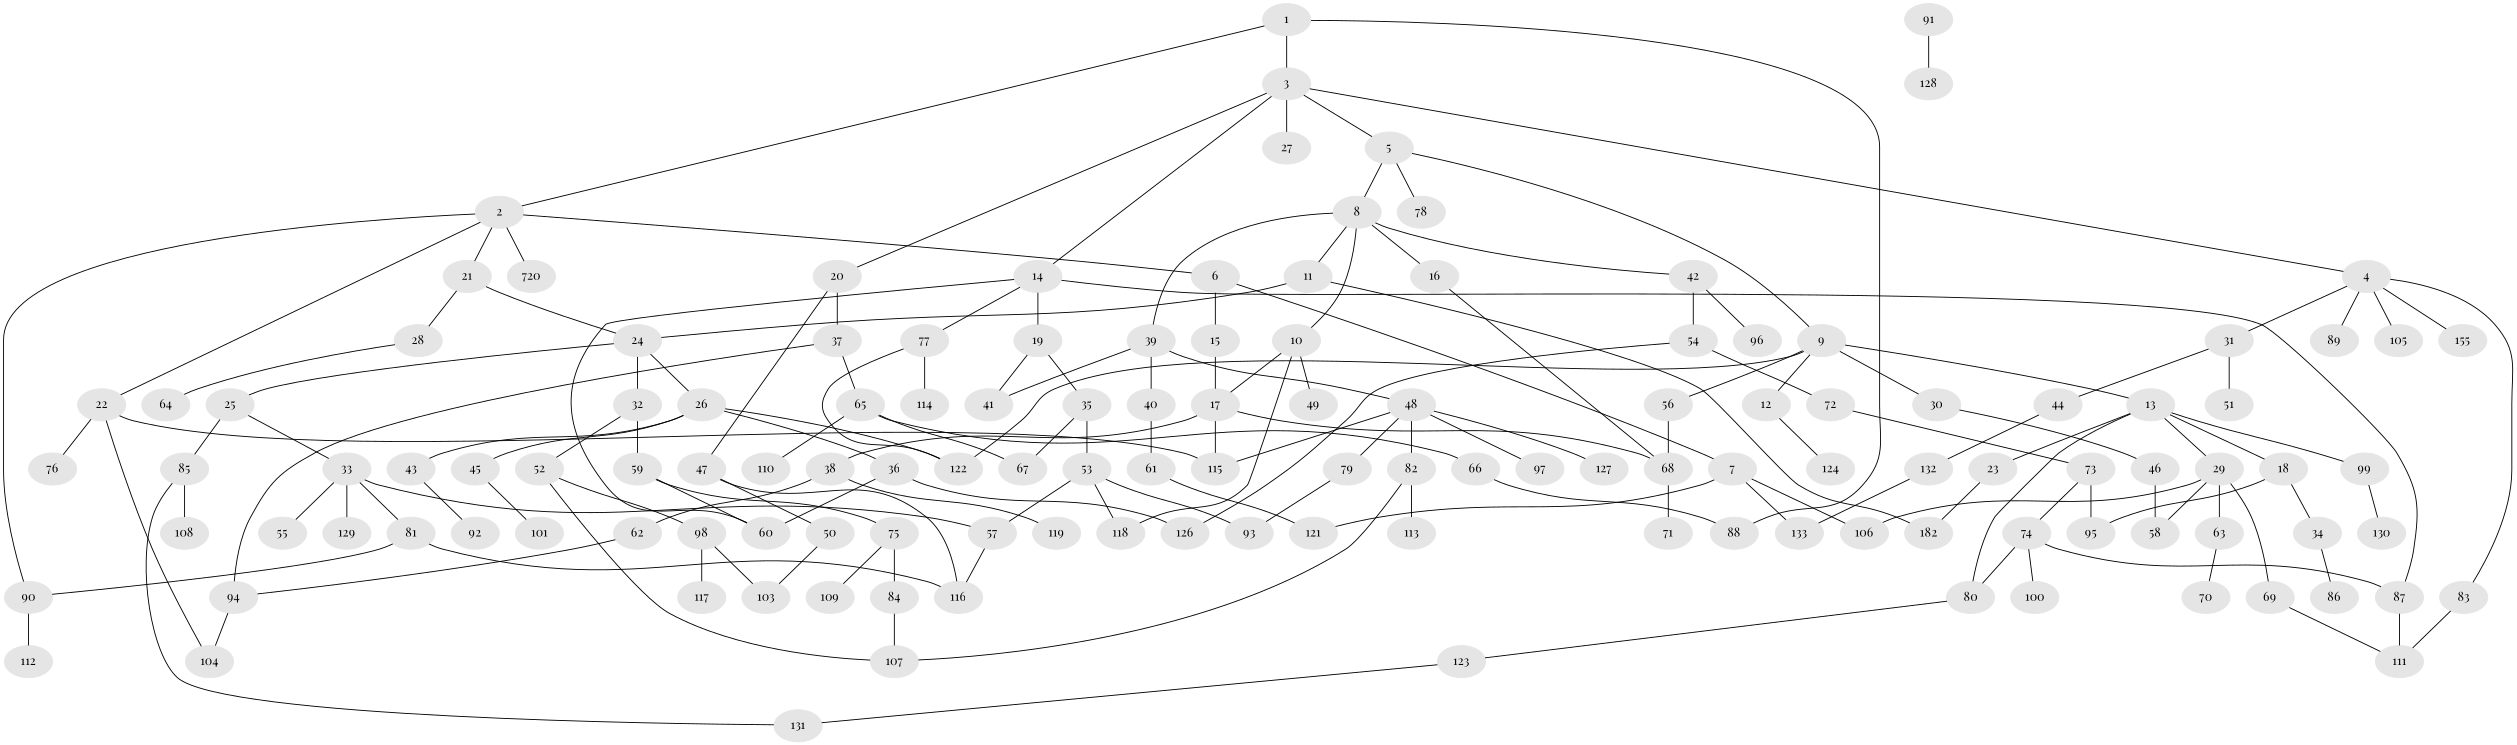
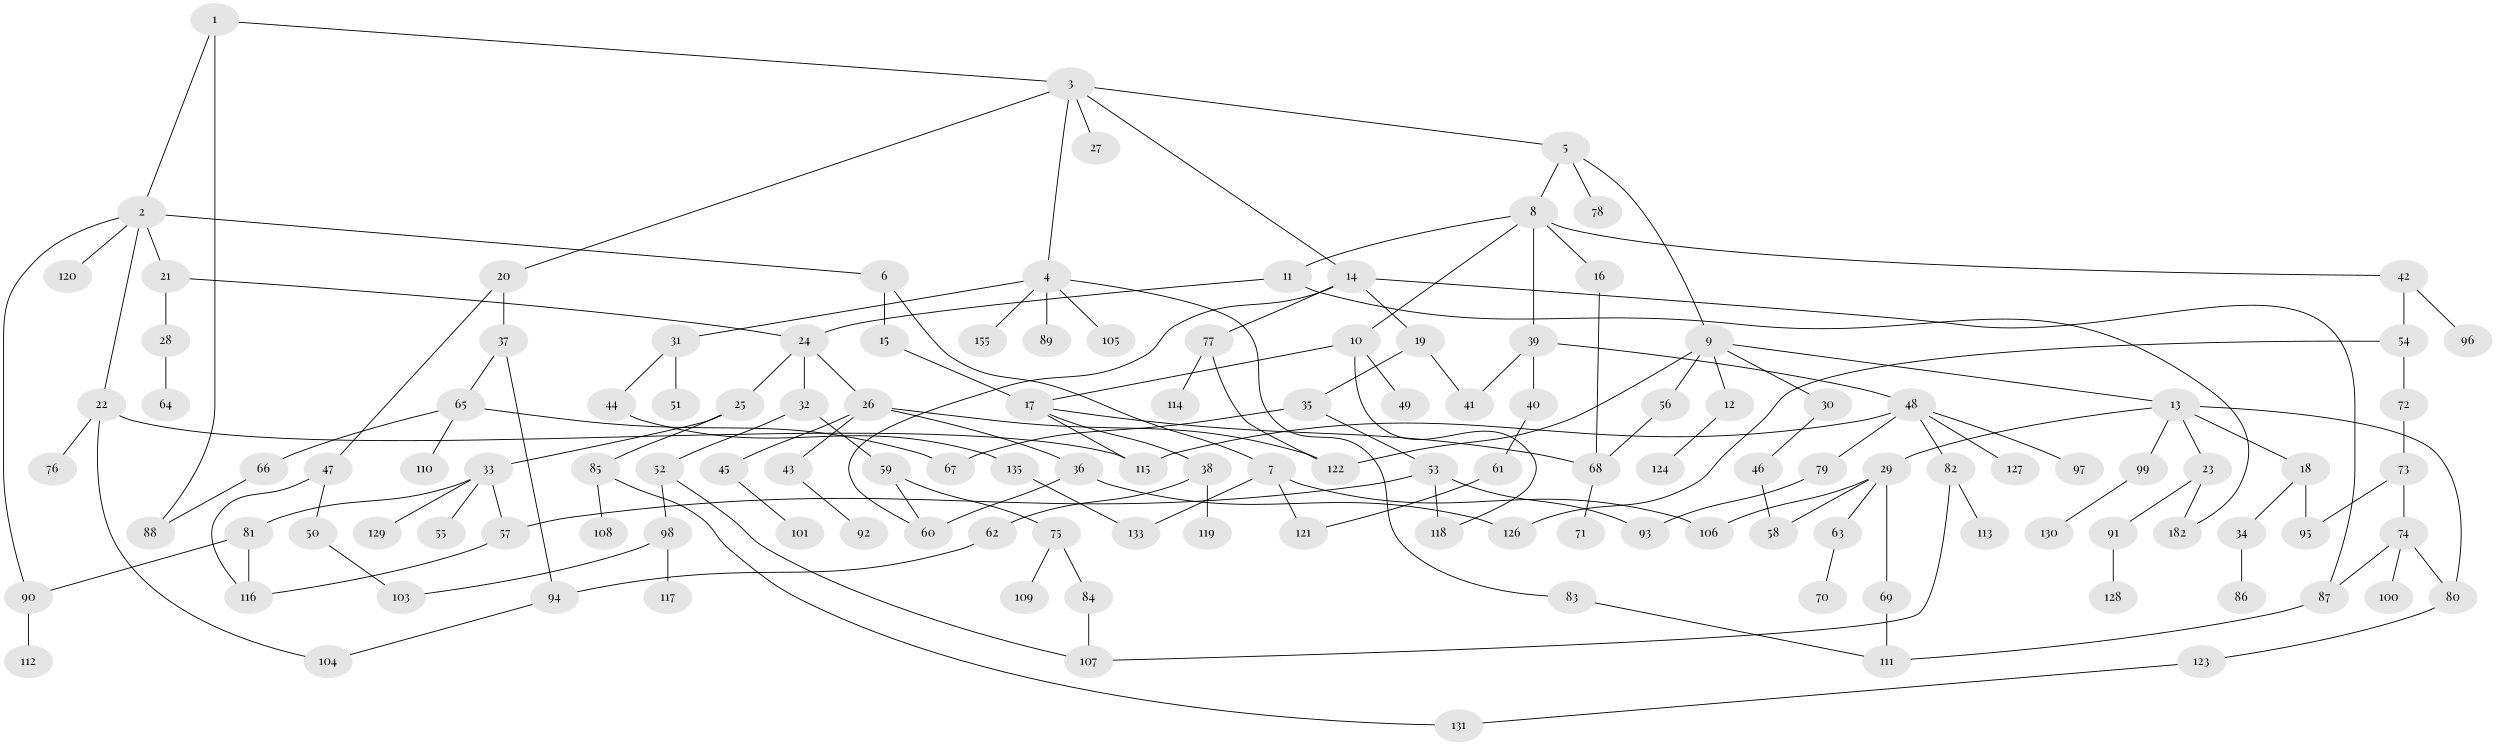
(531, 276) -> (68, 276)
(1929, 469) -> (1015, 469)
none -> (2161, 501)
